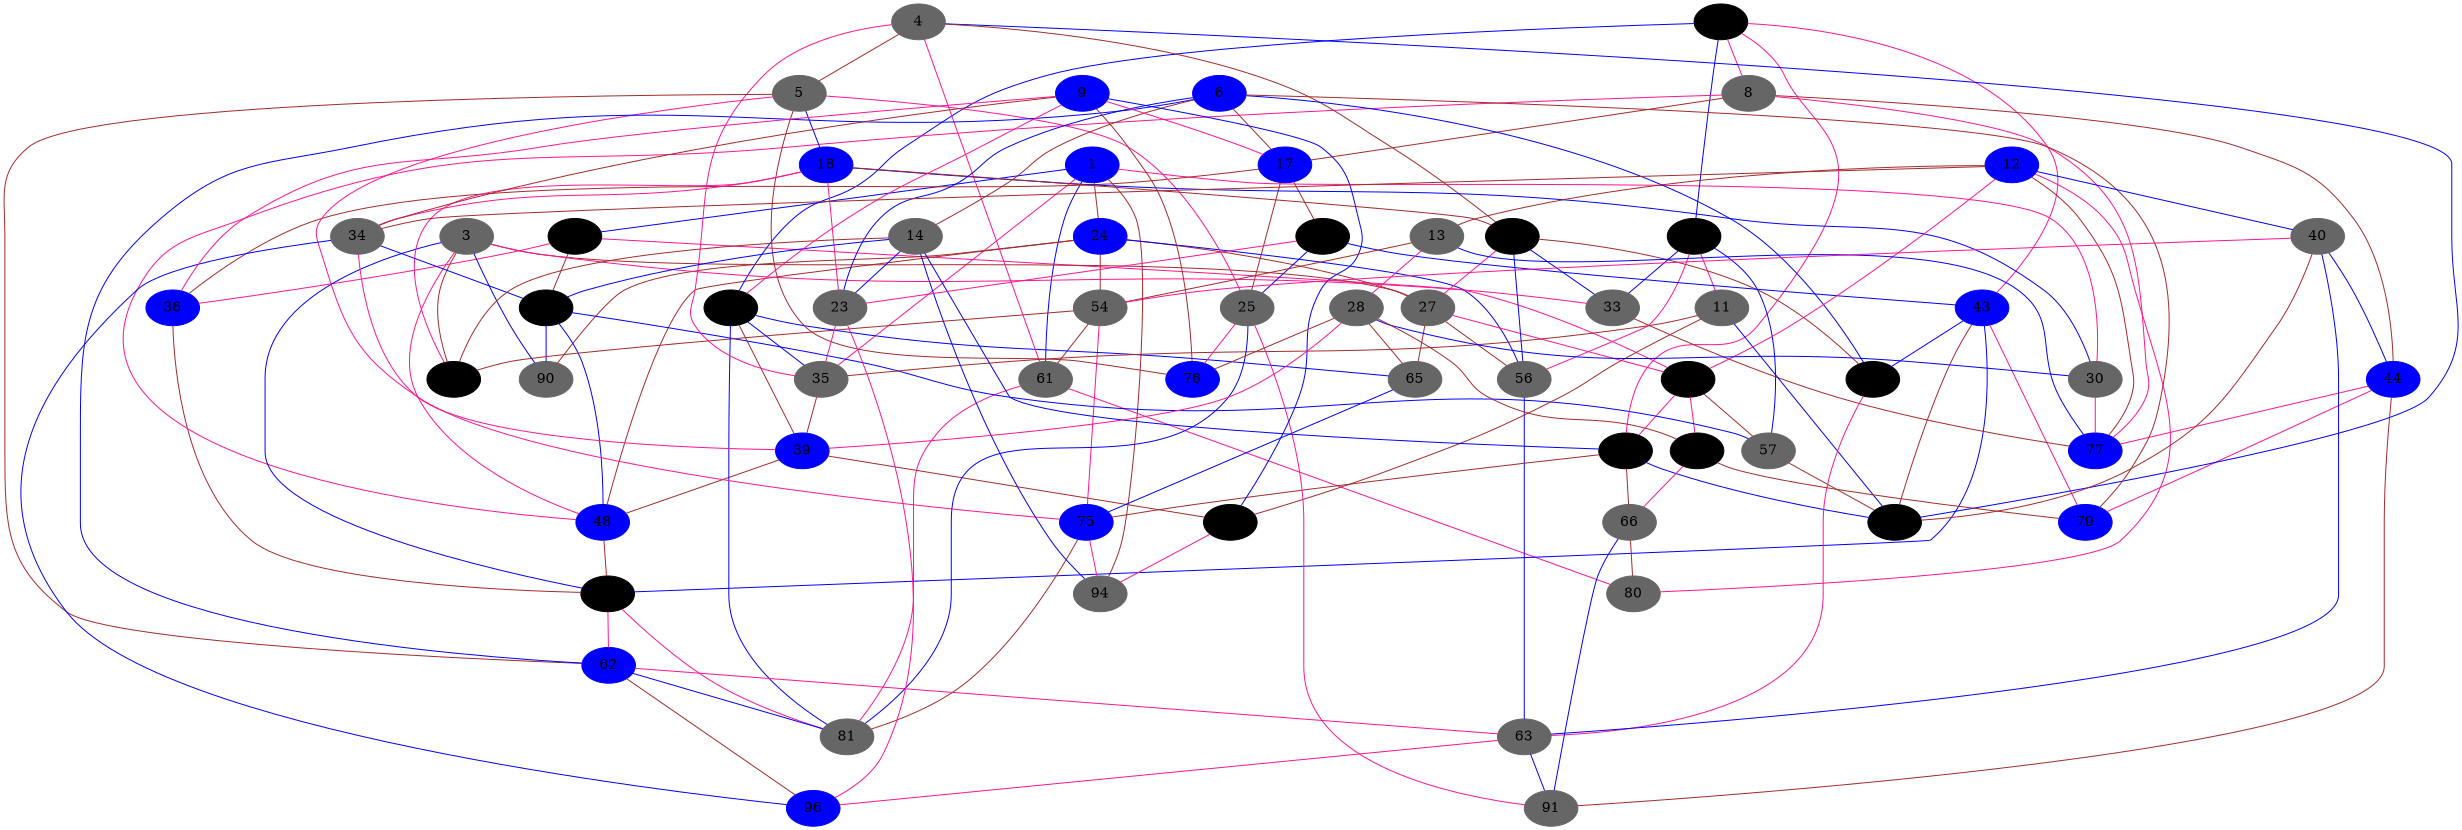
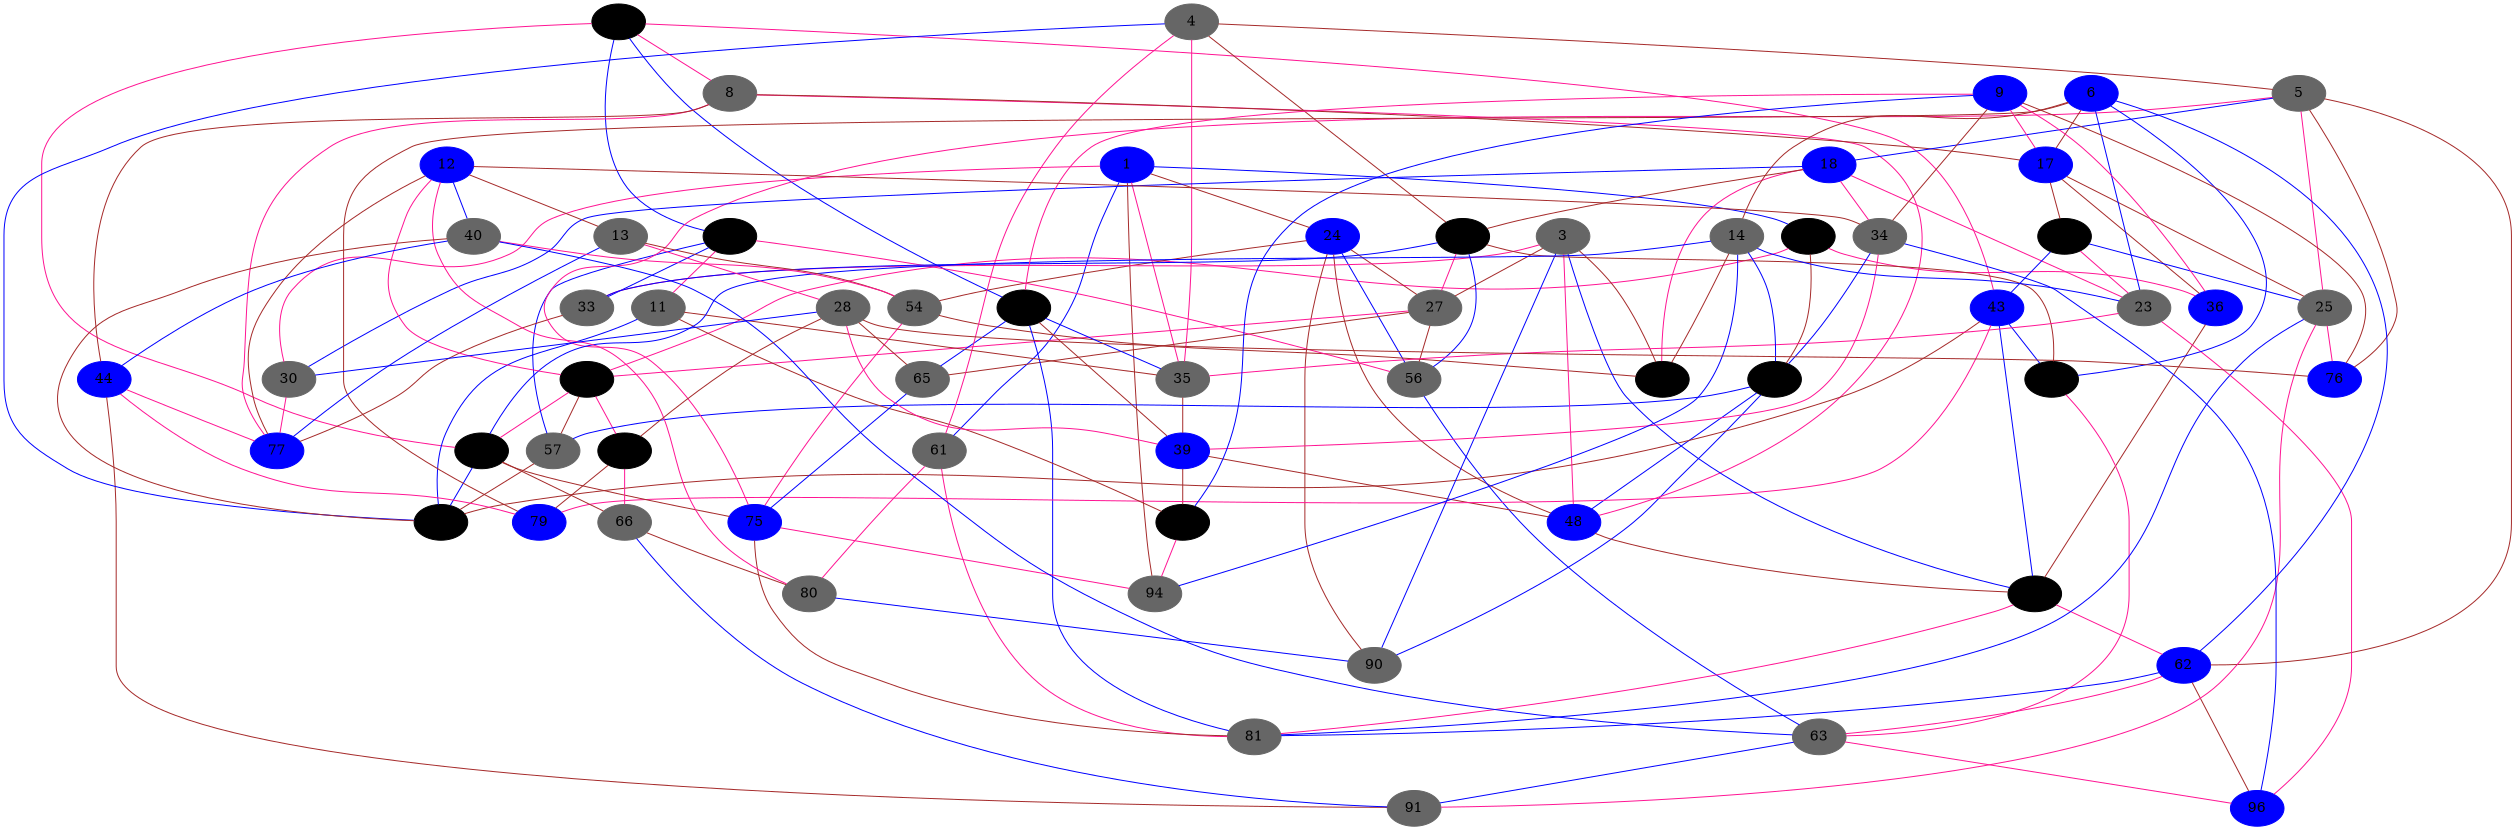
(1073, 344) -> none
none -> (1092, 630)
